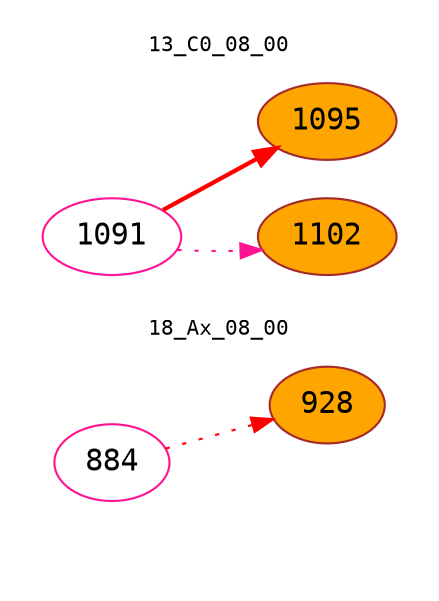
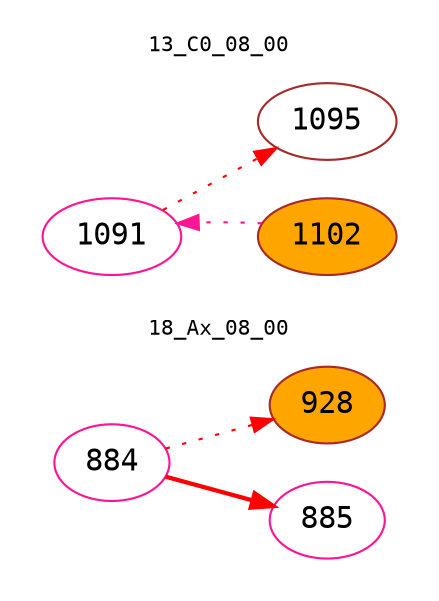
(327, 122) -> (327, 122)
(210, 184) -> (210, 184)
(209, 251) -> (230, 222)
none -> (327, 520)
